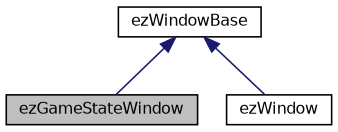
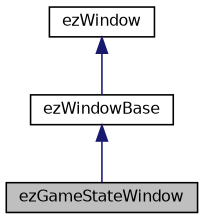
(240, 71) -> (102, 74)
